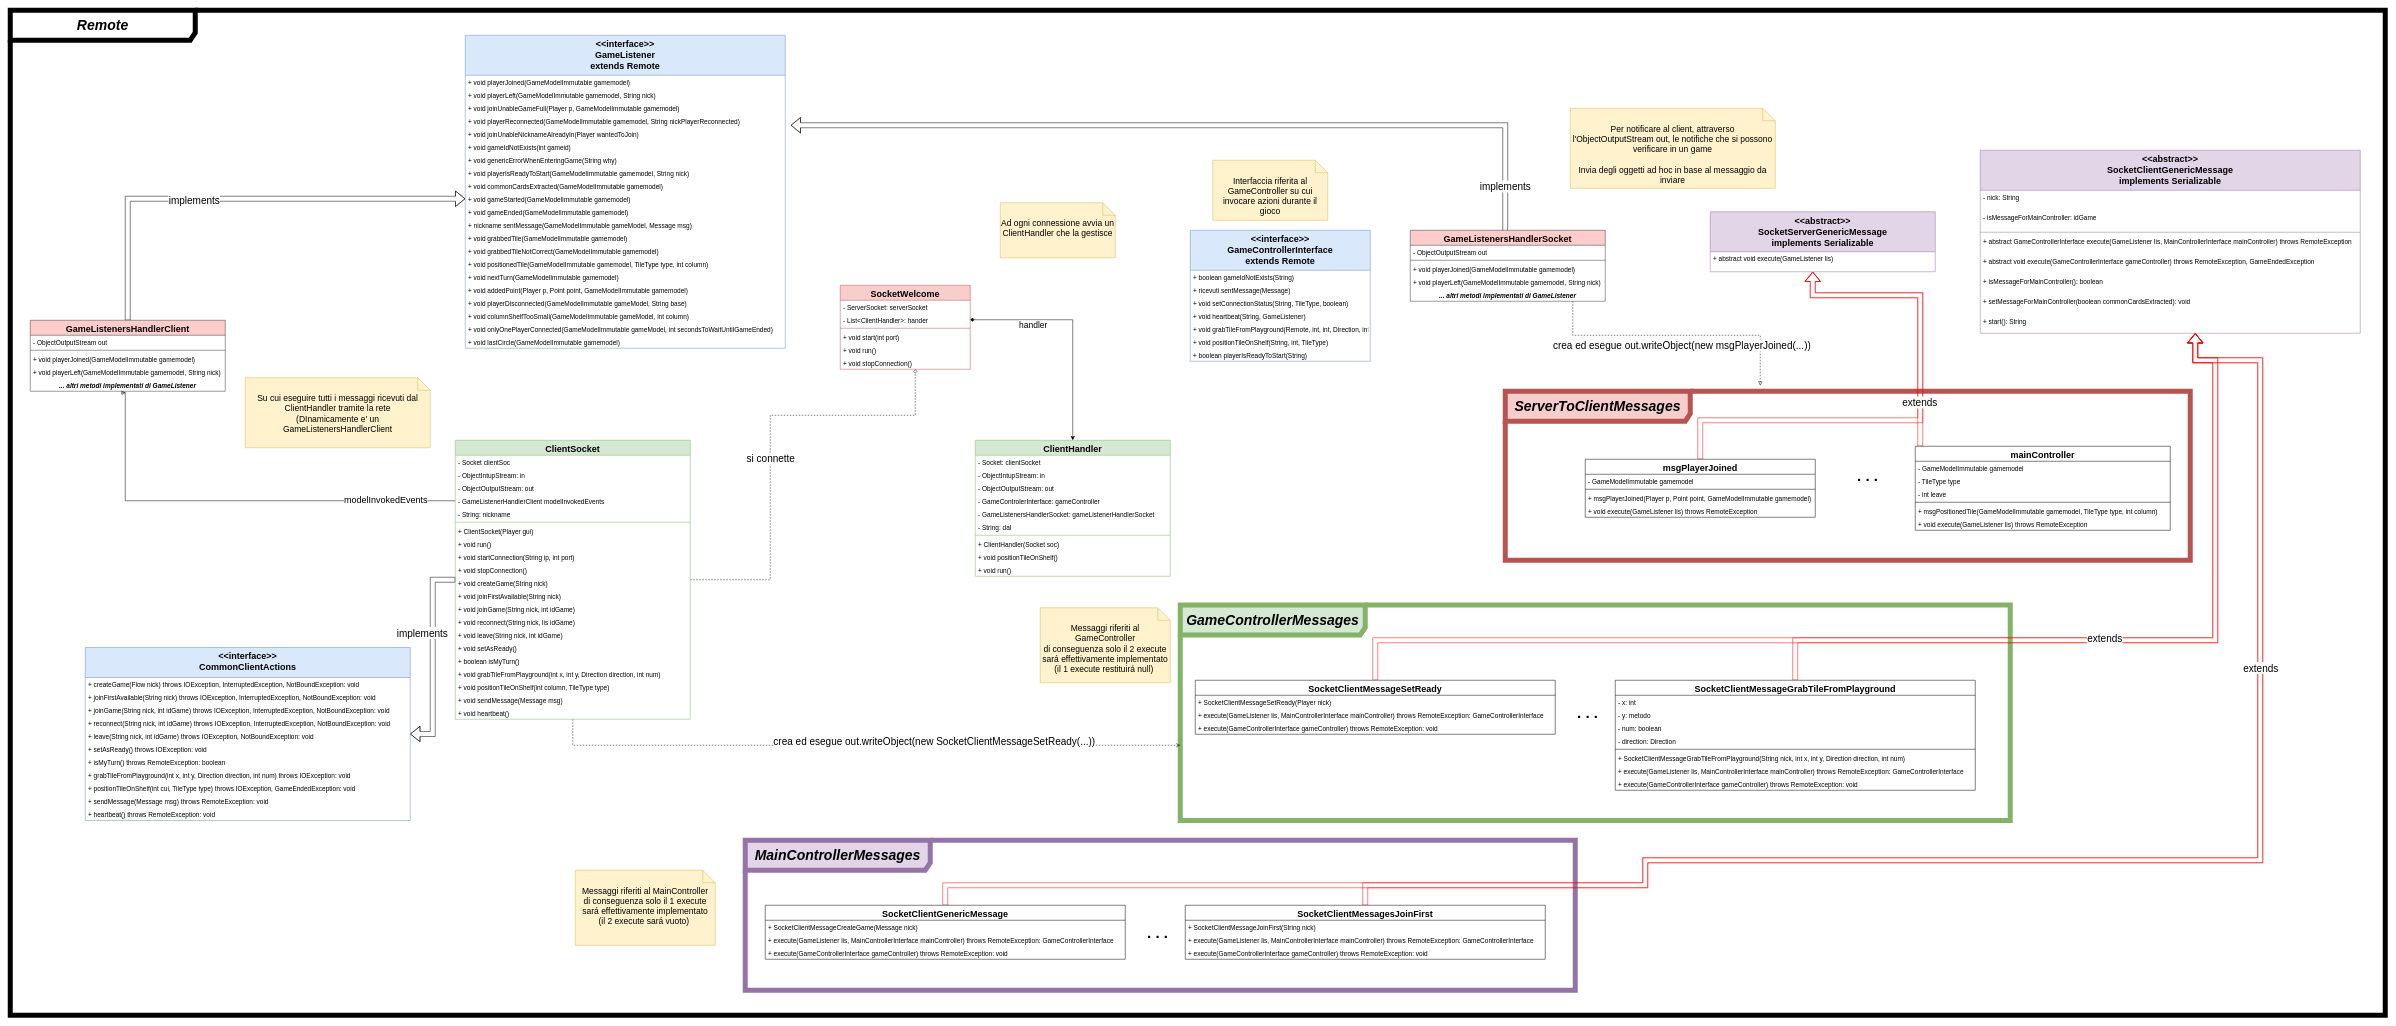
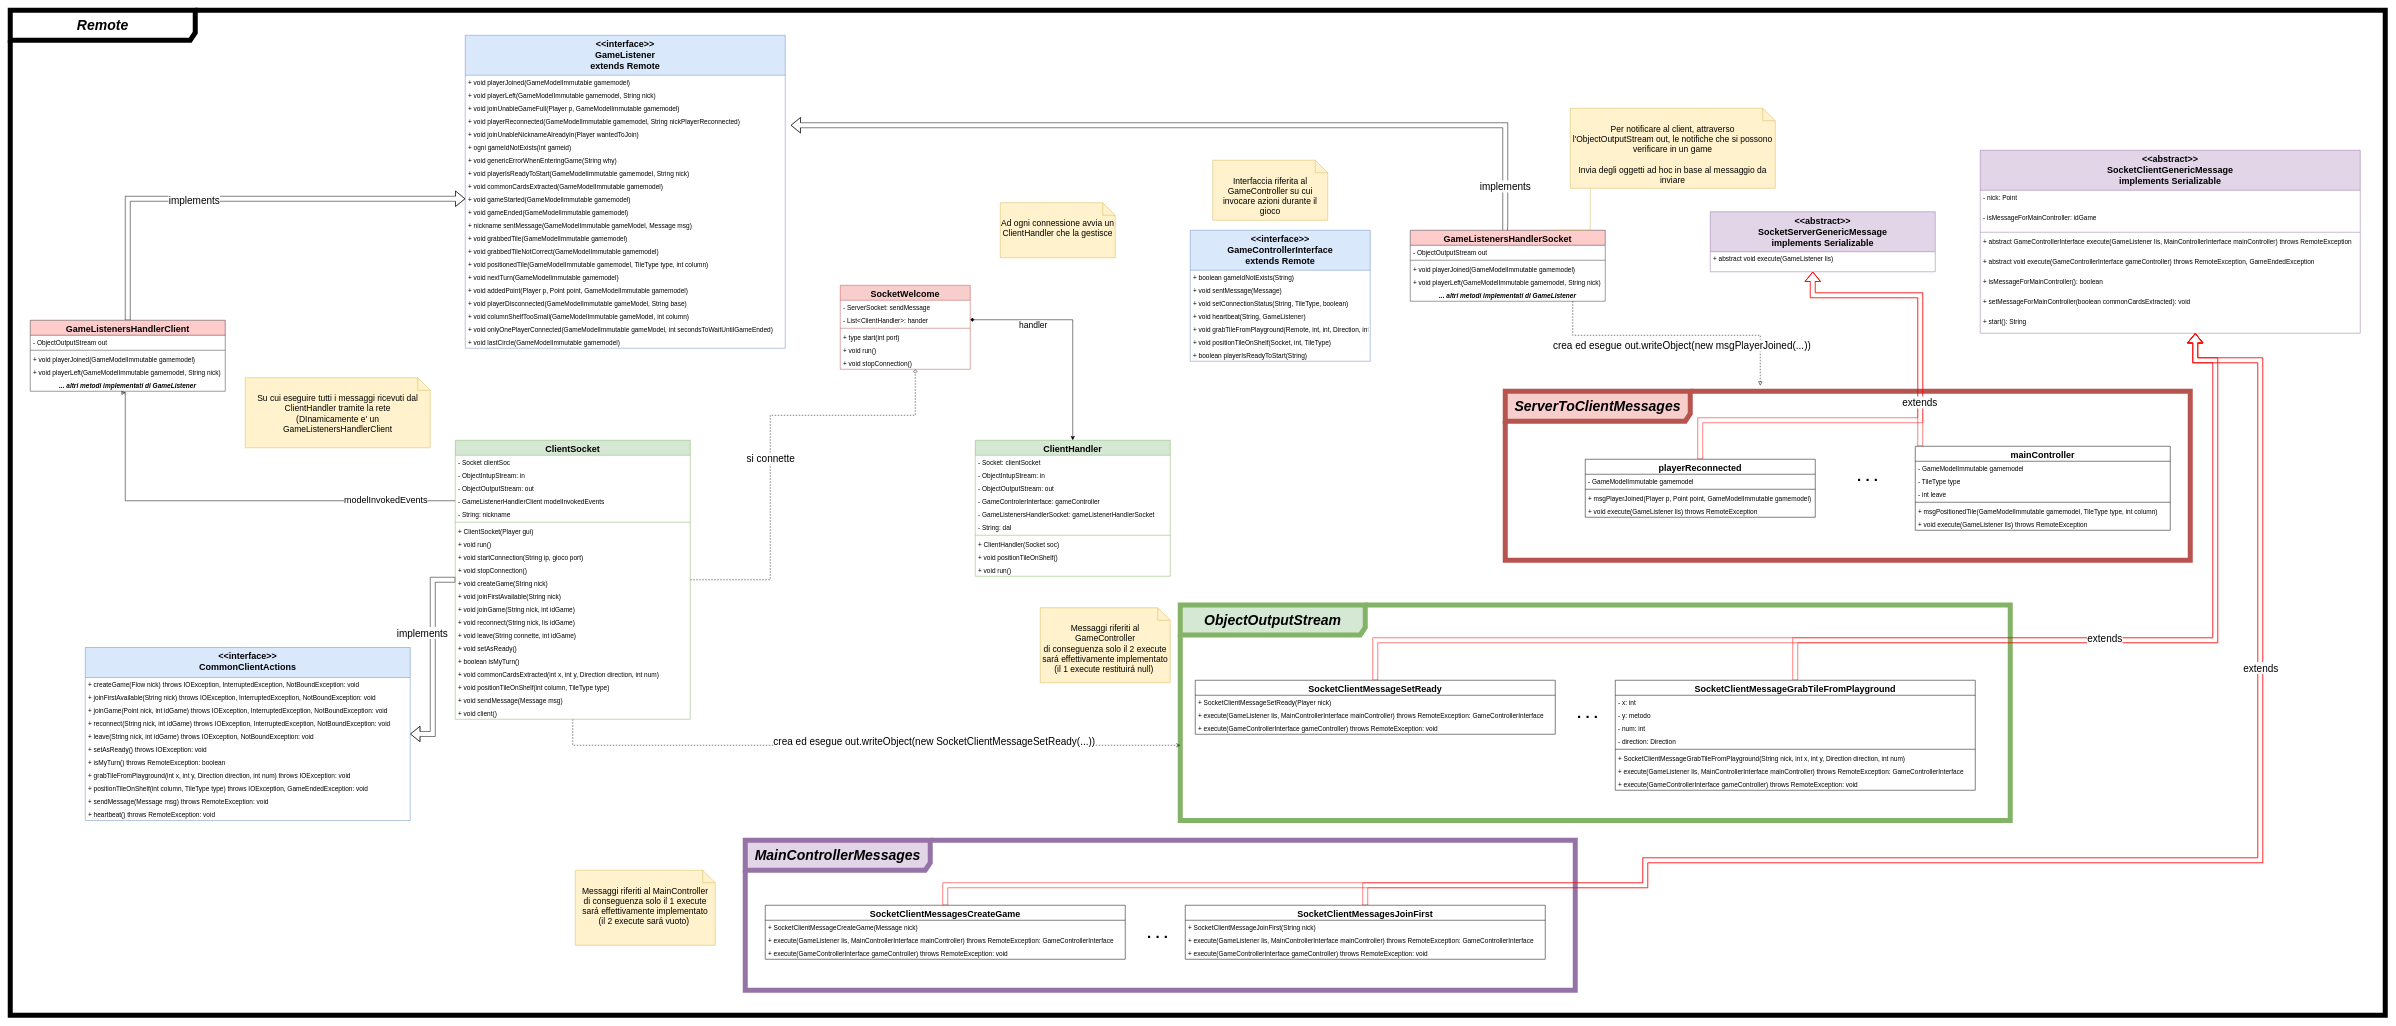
(524, 147) -> (524, 147)
(2004, 197) -> (2002, 197)
none -> (1590, 210)
(1246, 290) -> (1240, 290)
(891, 307) -> (890, 307)
(879, 337) -> (880, 337)
(1269, 342) -> (1270, 342)
(1700, 468) -> (1700, 468)
(527, 557) -> (531, 557)
(1273, 620) -> (1273, 620)
(515, 635) -> (523, 635)
(571, 674) -> (570, 674)
(253, 711) -> (251, 711)
(488, 713) -> (481, 713)
(1640, 728) -> (1633, 728)
(232, 789) -> (238, 789)
(945, 914) -> (945, 914)
